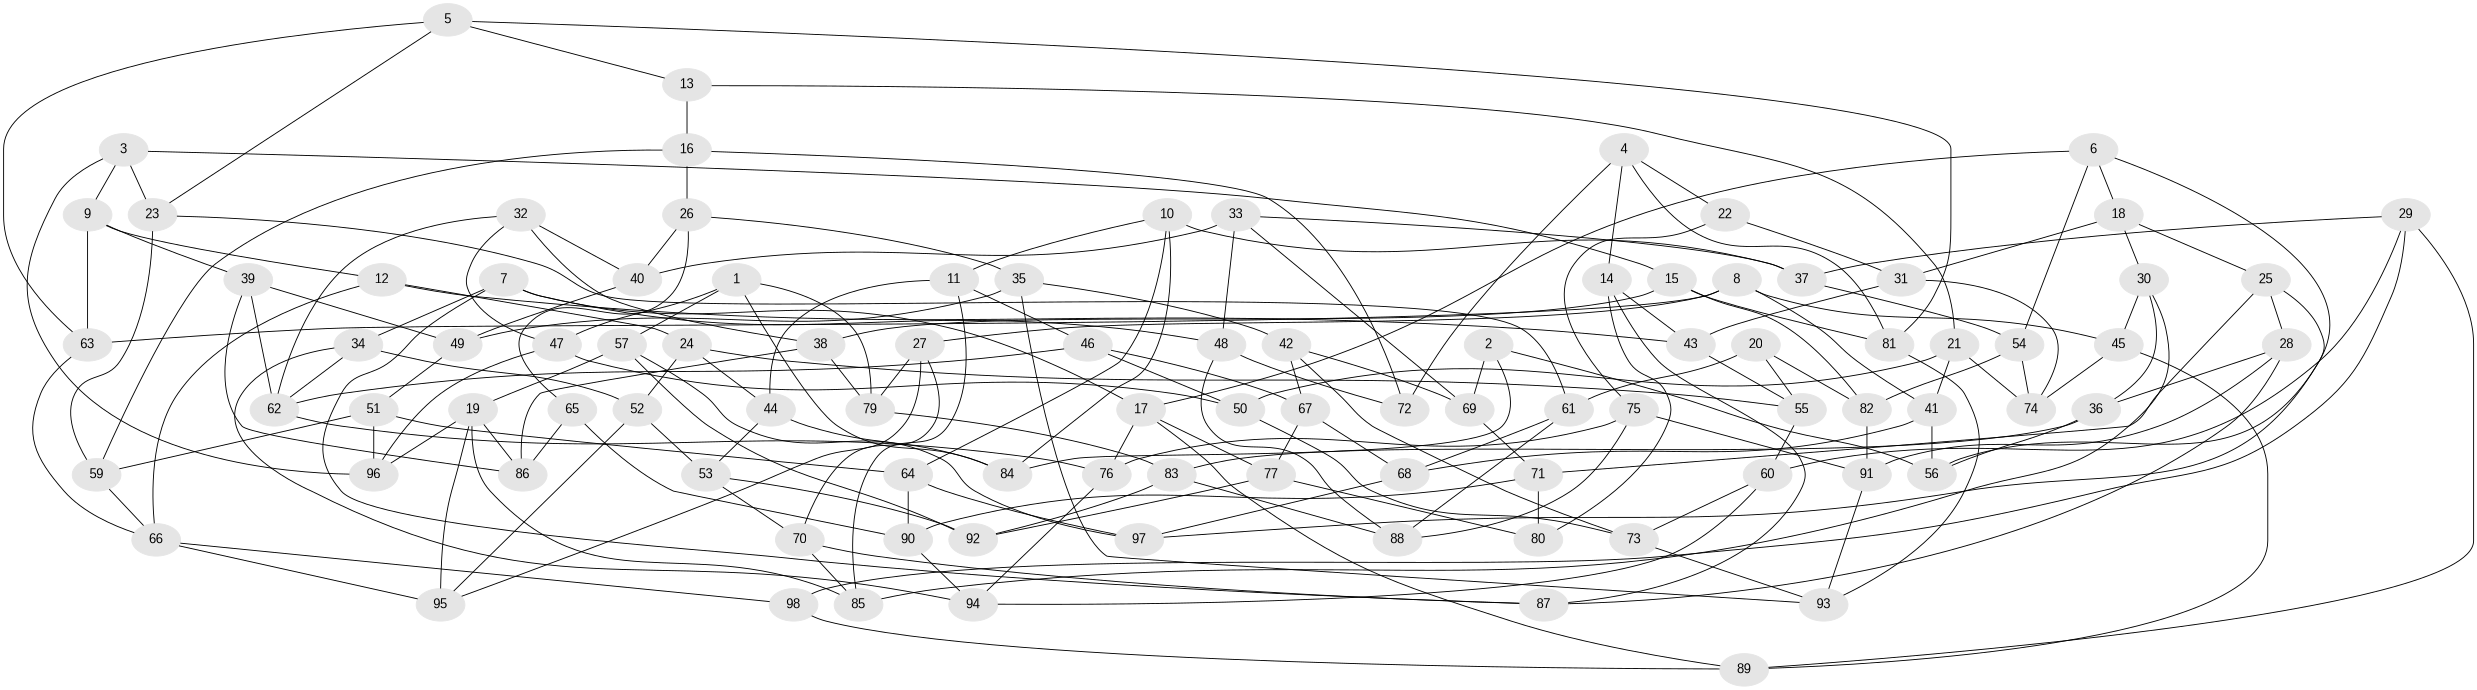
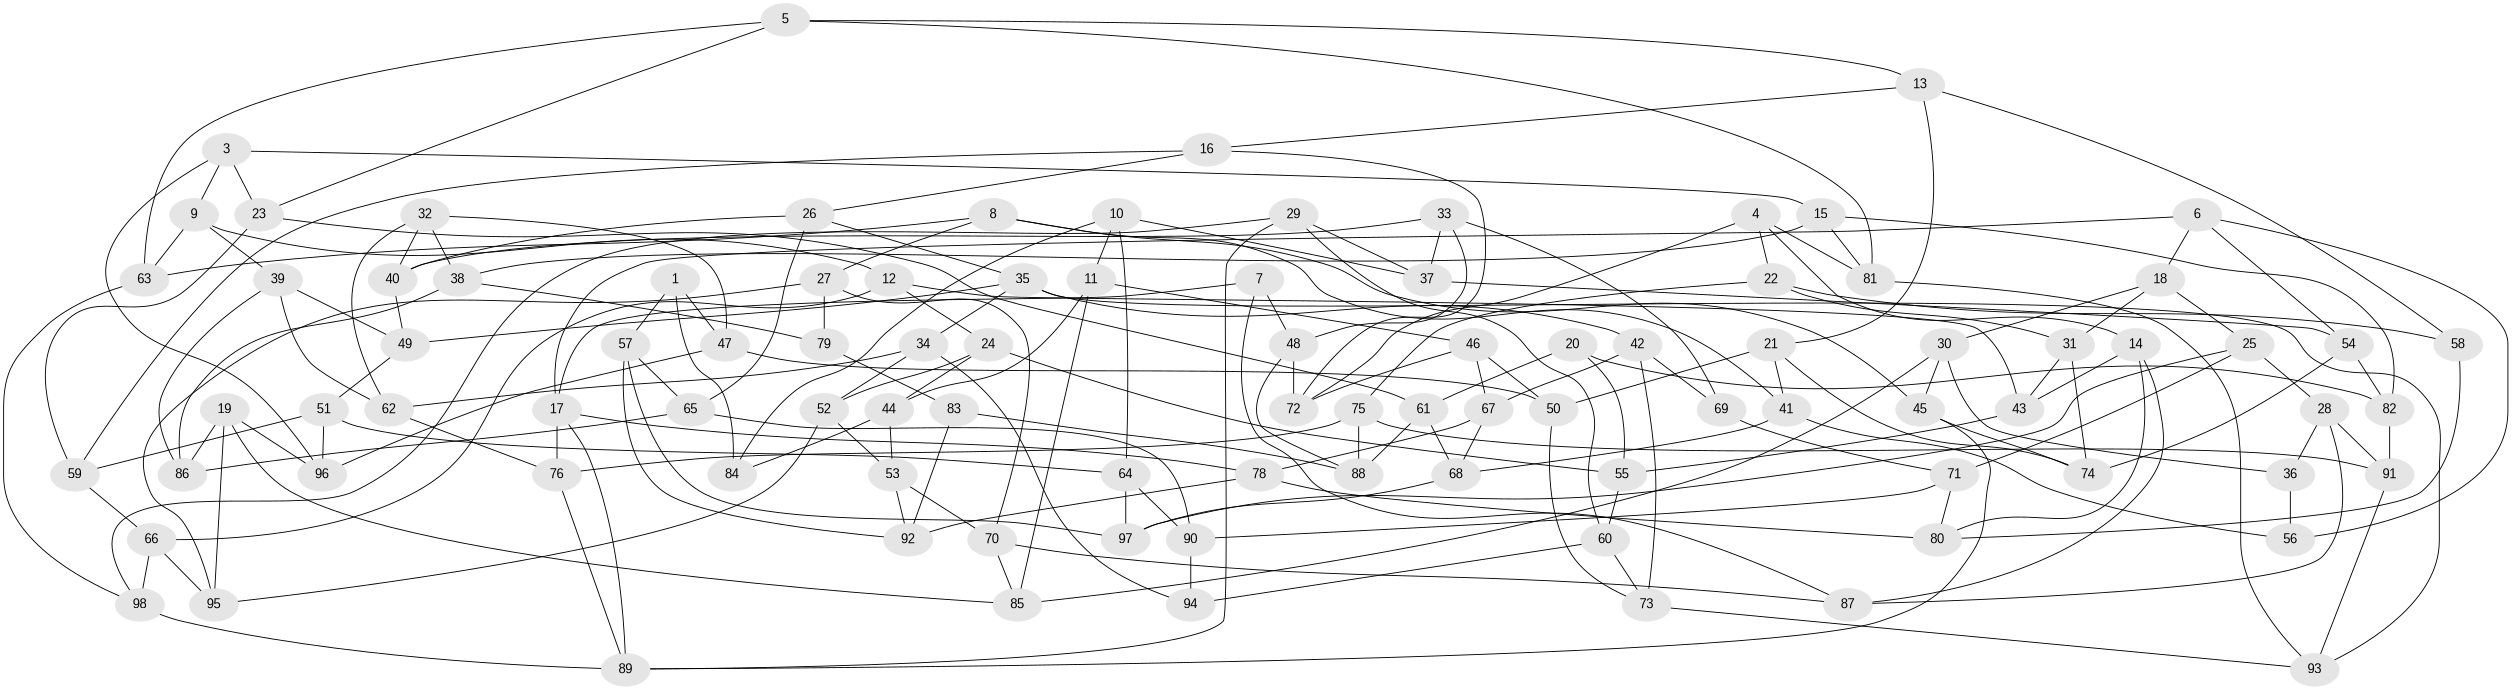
(431, 312) -> (973, 312)
(862, 343) -> none
(1489, 345) -> none
none -> (2458, 345)
(699, 371) -> (1409, 365)
(532, 385) -> (657, 376)
(1548, 449) -> none
(42, 462) -> (4, 439)
(1271, 475) -> (1259, 475)
(1040, 540) -> (591, 572)
